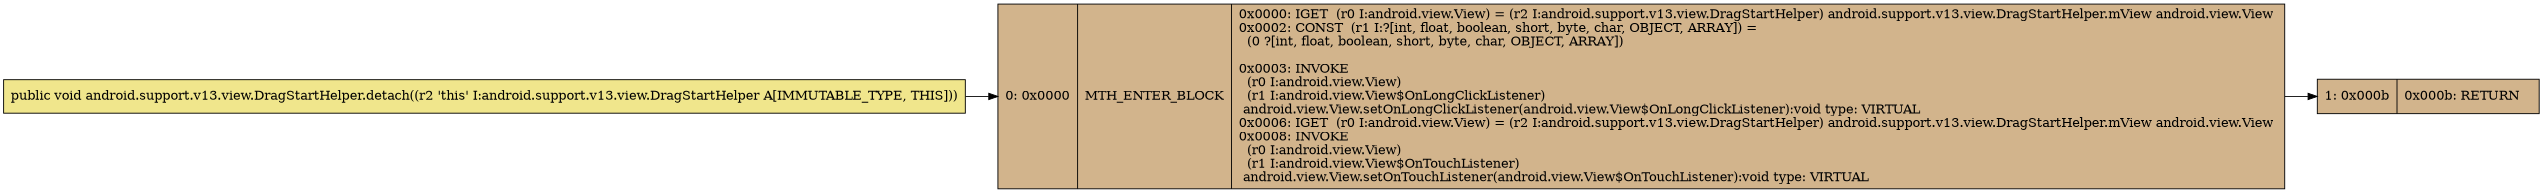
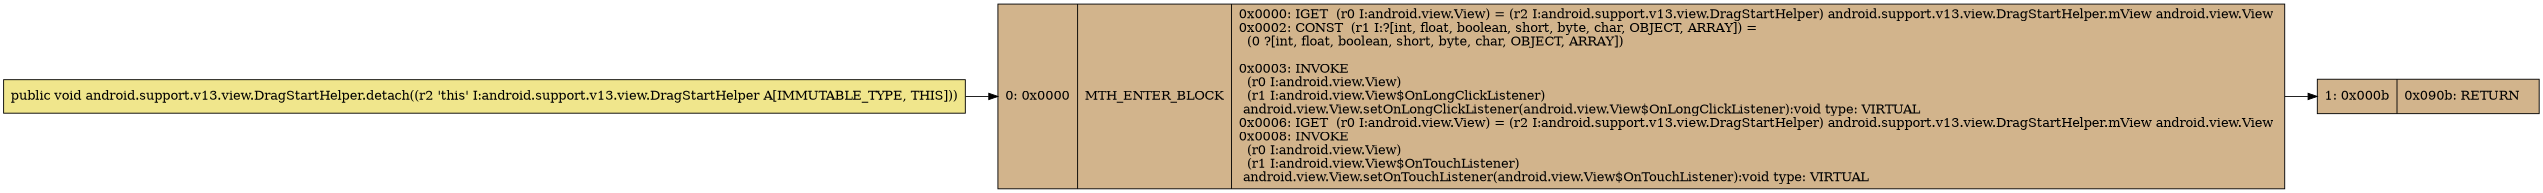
(2468, 96) -> (2468, 96)
